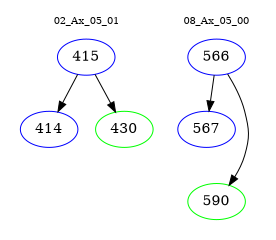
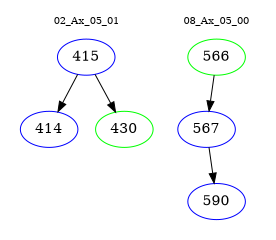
(217, 57) -> (217, 57)
(248, 125) -> (211, 160)
(217, 202) -> (217, 202)
